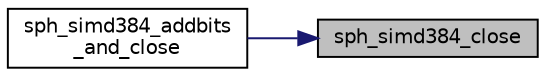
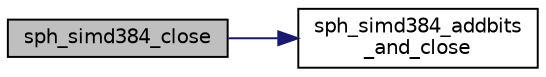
(273, 38) -> (253, 38)
